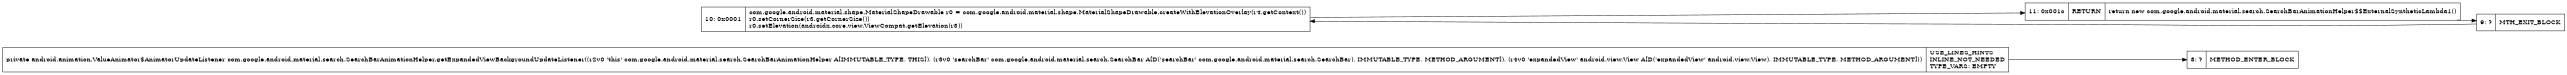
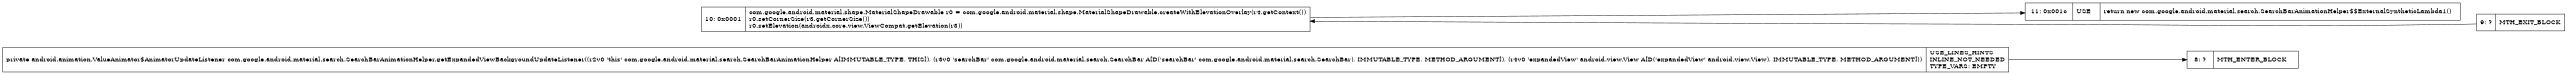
(2087, 11) -> (2084, 11)
(2464, 20) -> none
(2252, 59) -> (2252, 59)
